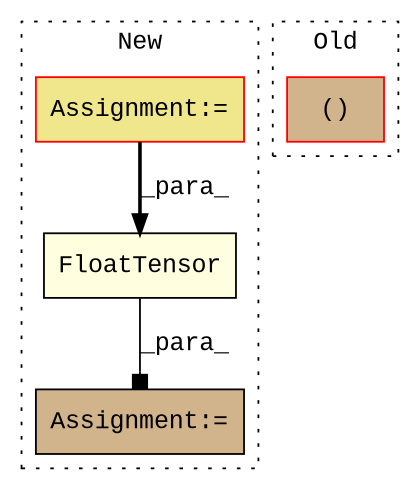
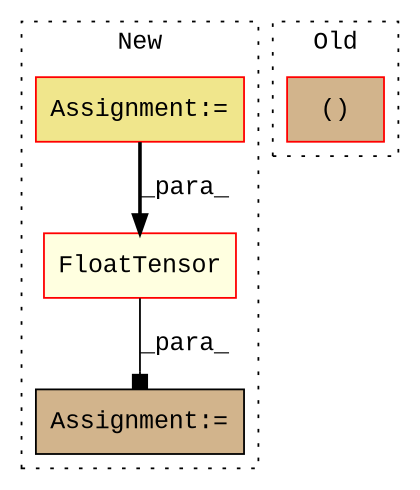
(140, 266) -> (140, 266)
